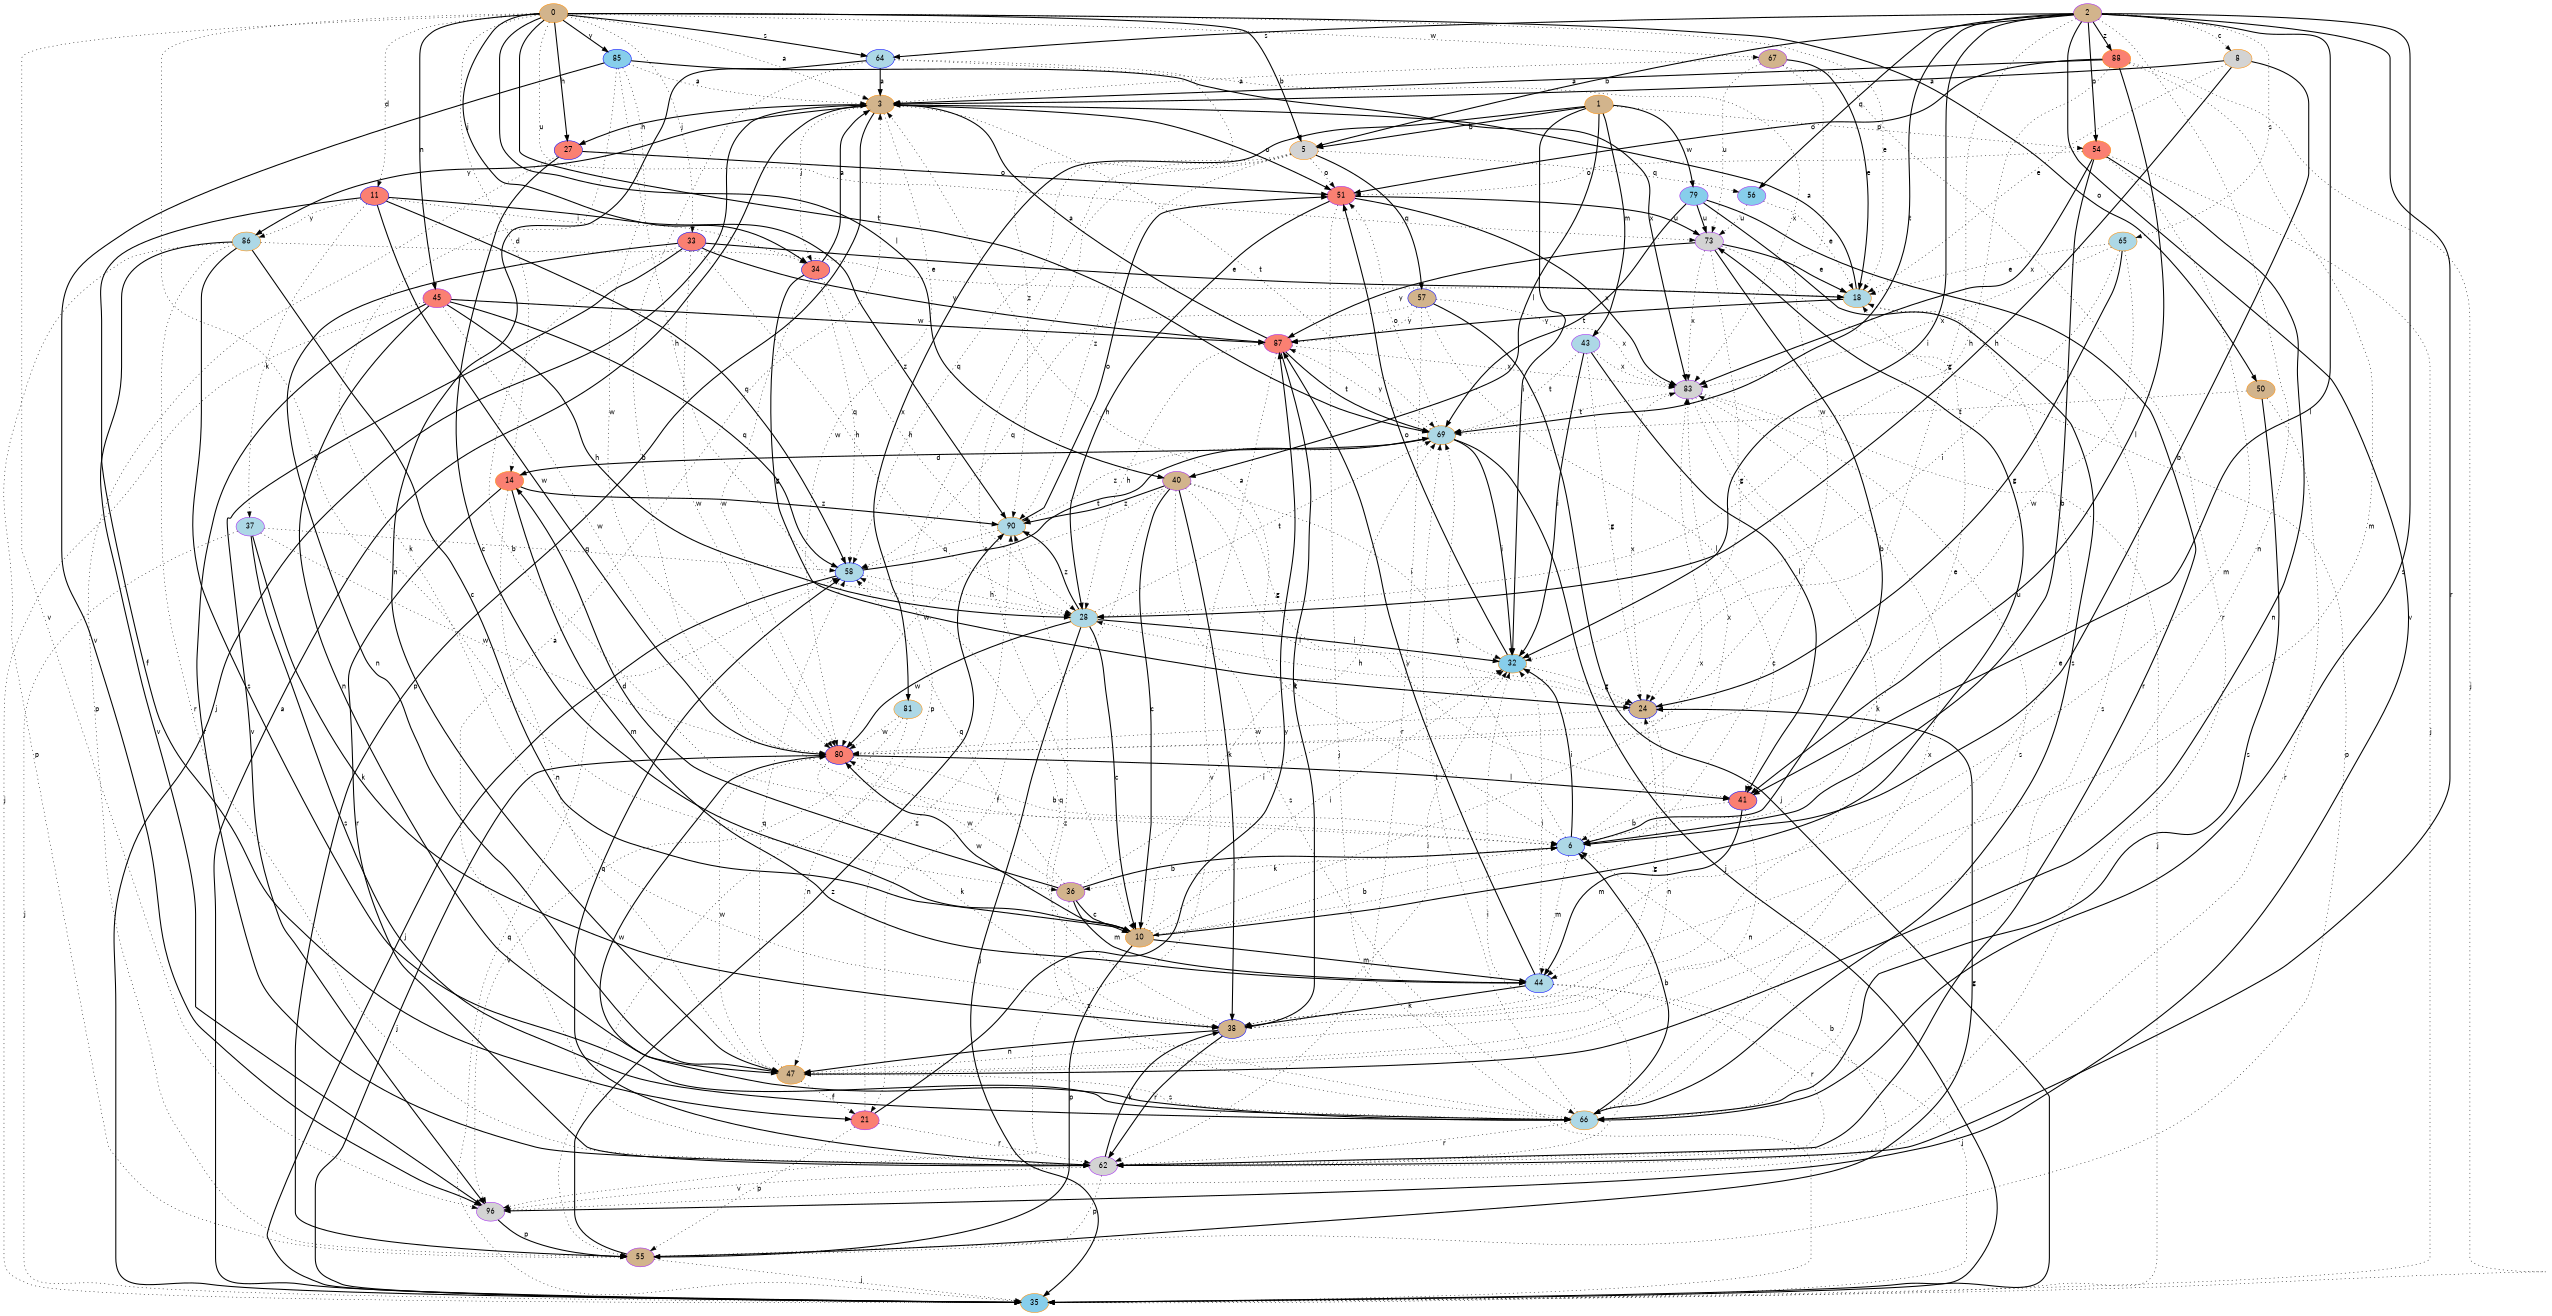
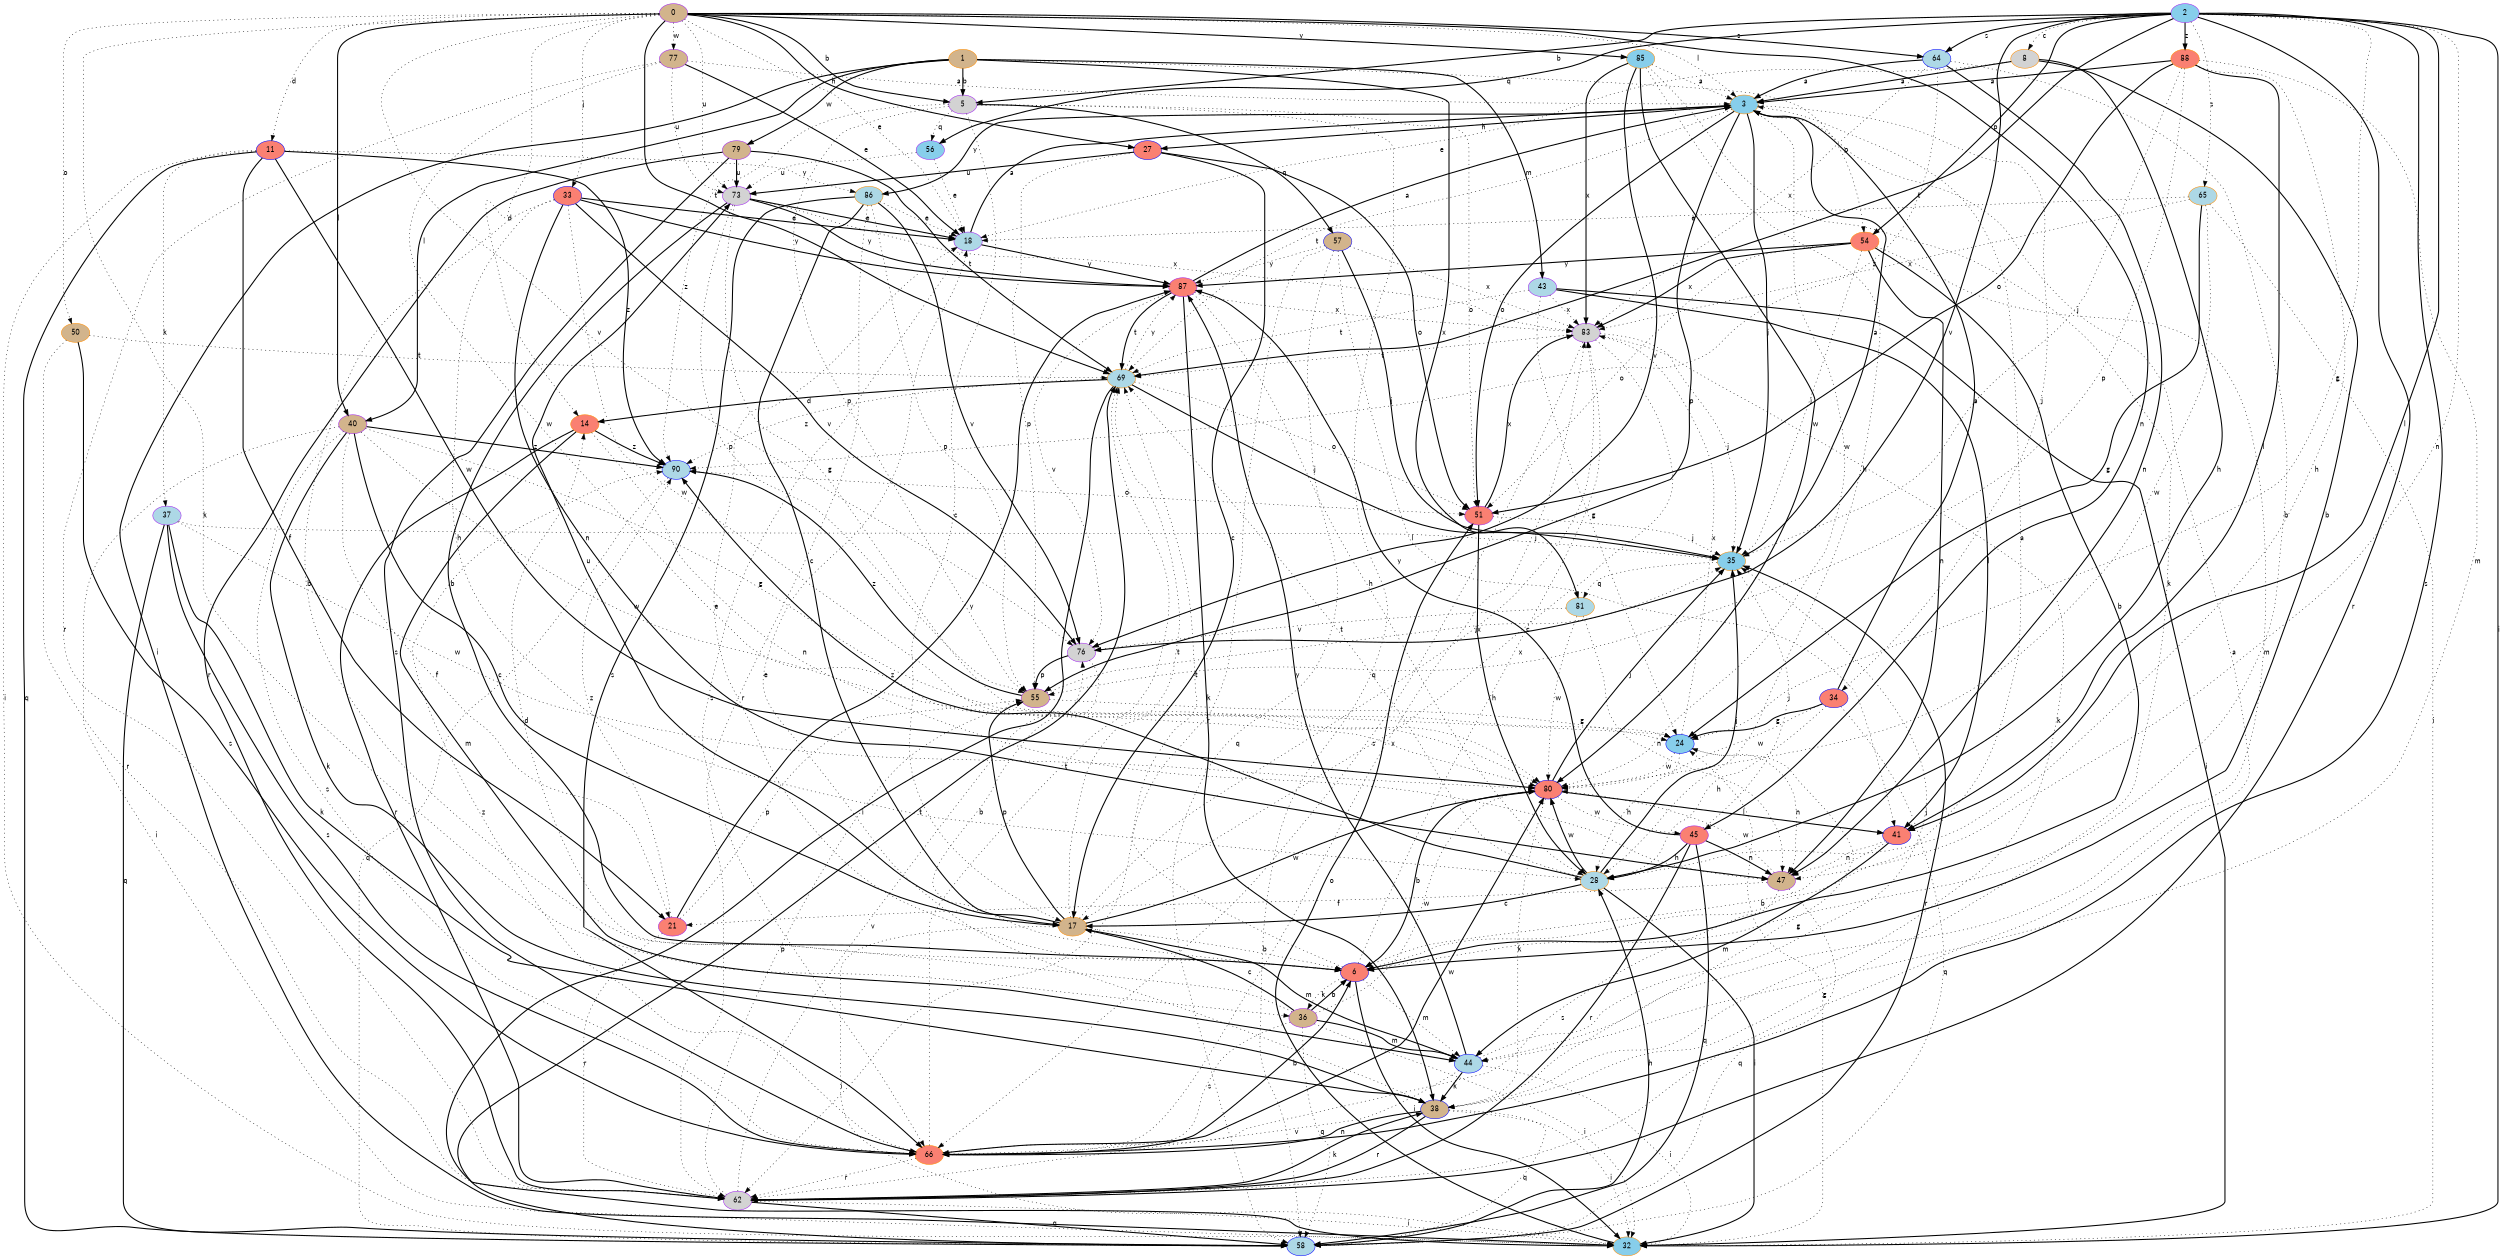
(554, 13) -> (674, 13)
(2088, 13) -> (2185, 13)
(1609, 27) -> (221, 20)
(617, 59) -> (1641, 59)
(784, 59) -> (1698, 59)
(1773, 59) -> (674, 59)
(880, 104) -> (1744, 104)
(1304, 150) -> (963, 104)
(547, 193) -> none
(1694, 196) -> (737, 150)
(1527, 201) -> (935, 174)
(596, 224) -> (318, 1162)
none -> (1526, 264)
(1857, 298) -> (968, 241)
(1120, 307) -> (1075, 494)
(921, 321) -> (1400, 561)
(608, 444) -> (1809, 444)
(1011, 527) -> (676, 470)
(602, 544) -> (1614, 822)
(533, 548) -> (356, 1228)
none -> (1766, 591)
(959, 593) -> (1582, 1189)
(1417, 688) -> none
(1643, 709) -> (1680, 744)
(719, 779) -> (610, 916)
(1199, 817) -> (1424, 847)
(1571, 846) -> (1354, 972)
(406, 938) -> (1926, 904)
(1140, 938) -> (1073, 927)
(1014, 1047) -> (1187, 1151)
(791, 1075) -> (1781, 881)
(1813, 1075) -> (1297, 1132)
(1584, 1120) -> (929, 1155)
(464, 1139) -> (1648, 568)
(1640, 1197) -> (1341, 710)
(491, 1212) -> (1081, 653)
